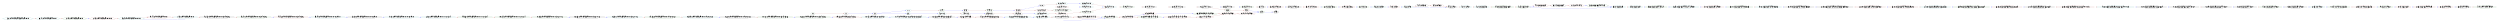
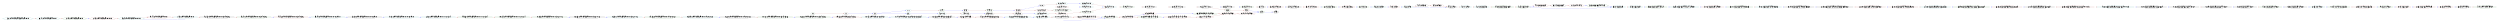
(1635, 7) -> (1635, 7)
